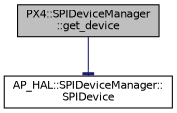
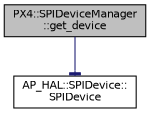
(88, 92) -> (75, 92)
